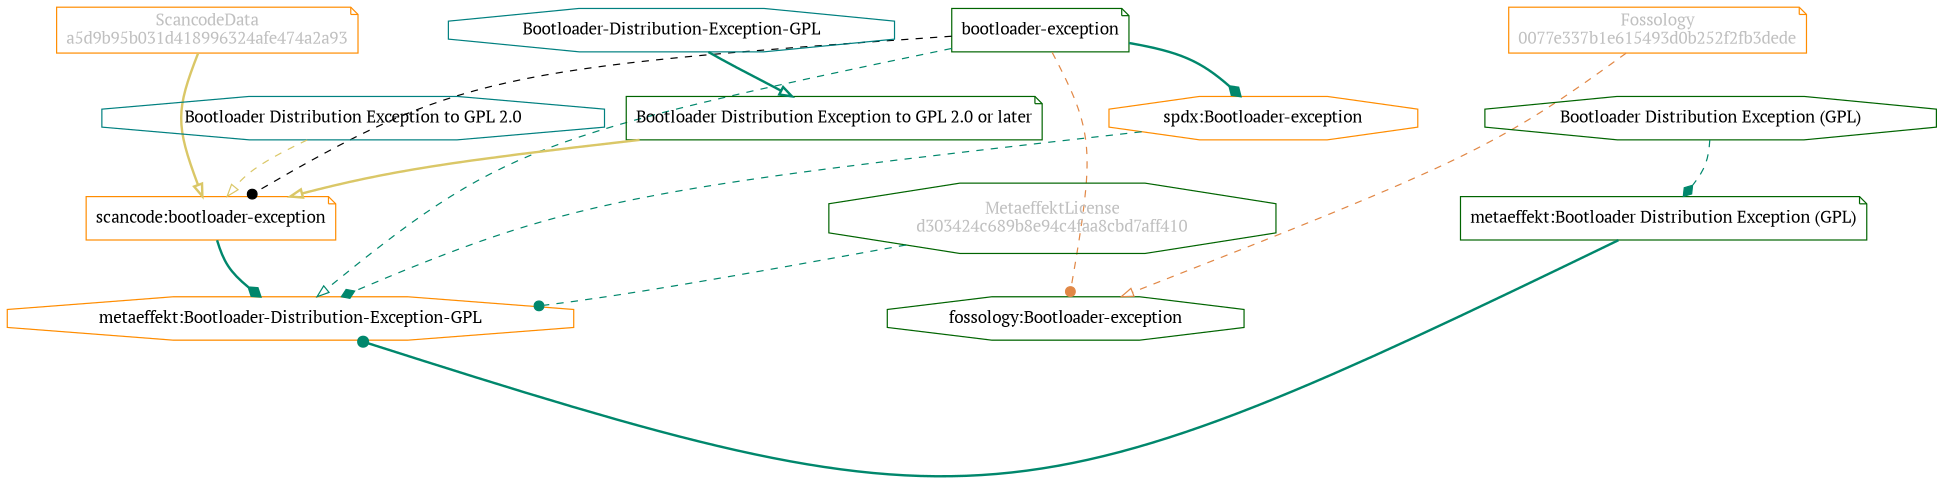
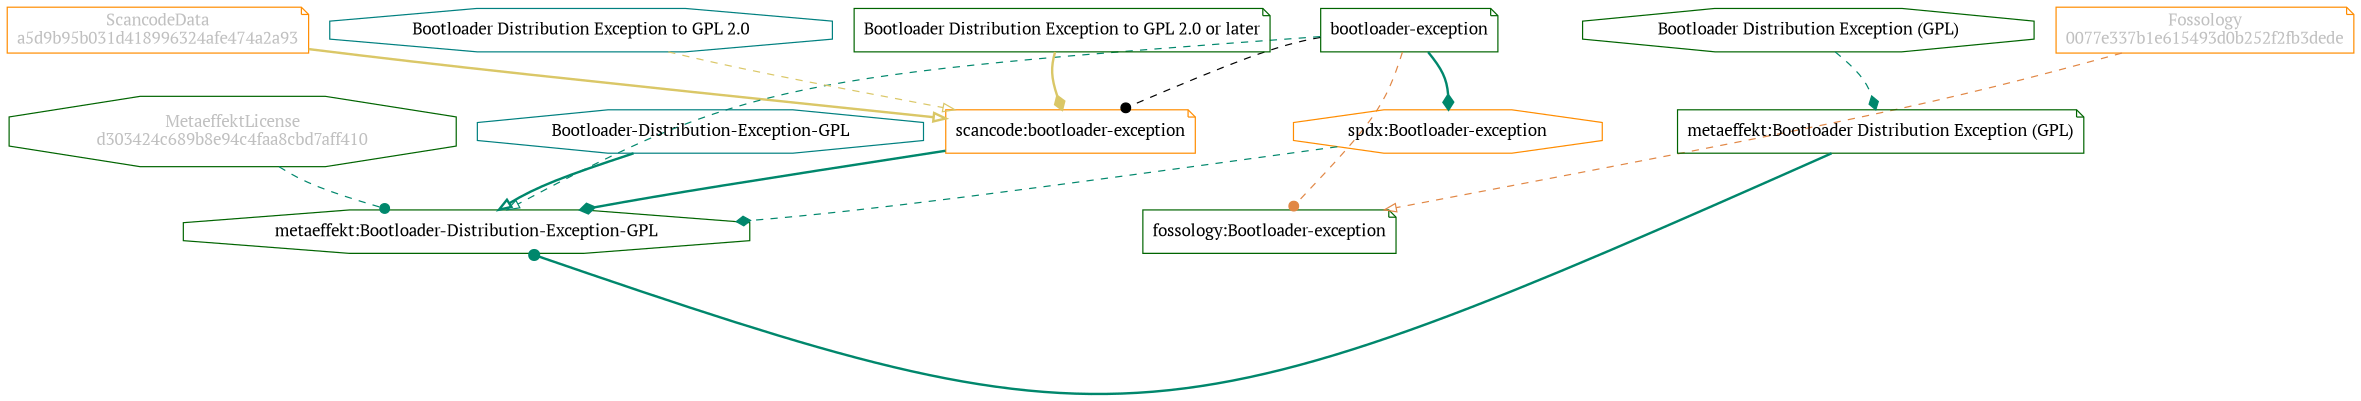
(745, 72) -> (570, 175)
(470, 161) -> (1052, 74)
(291, 318) -> (467, 232)
(1066, 318) -> (1269, 232)
